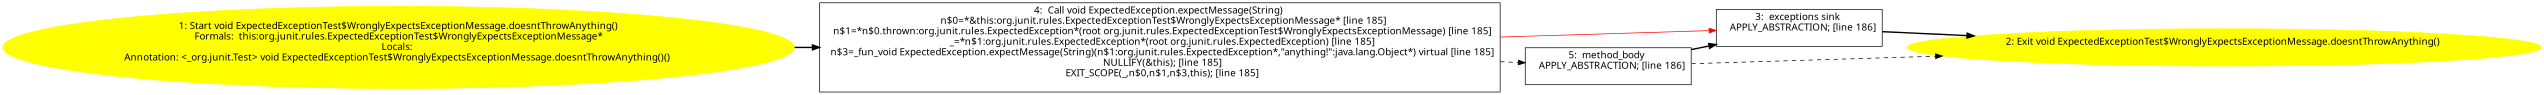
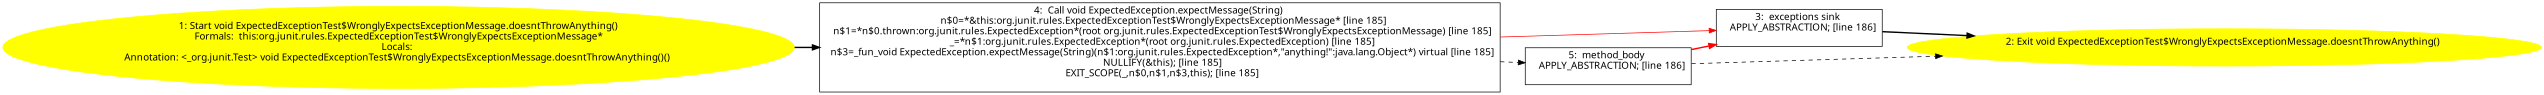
(1700, 48) -> (1700, 48)
